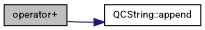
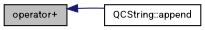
(80, 22) -> (91, 8)
